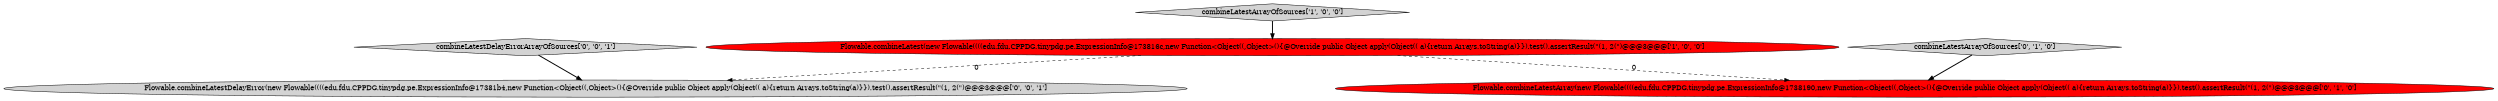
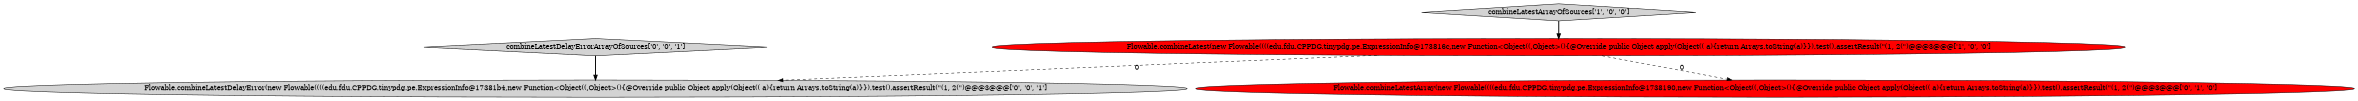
(1985, 47) -> none
